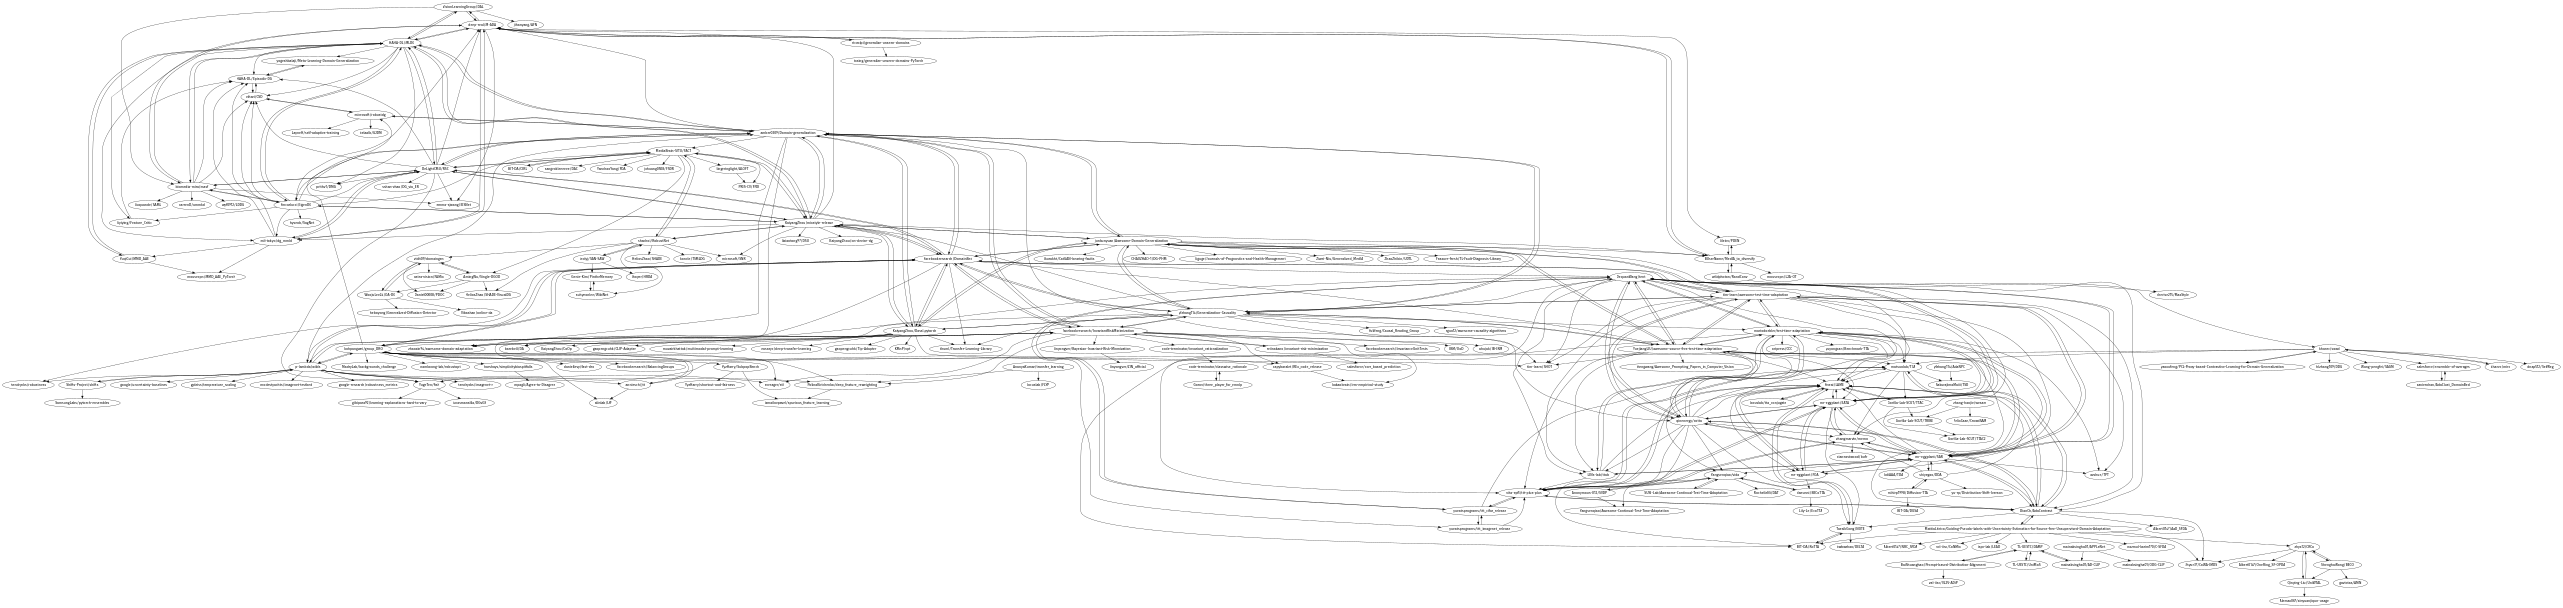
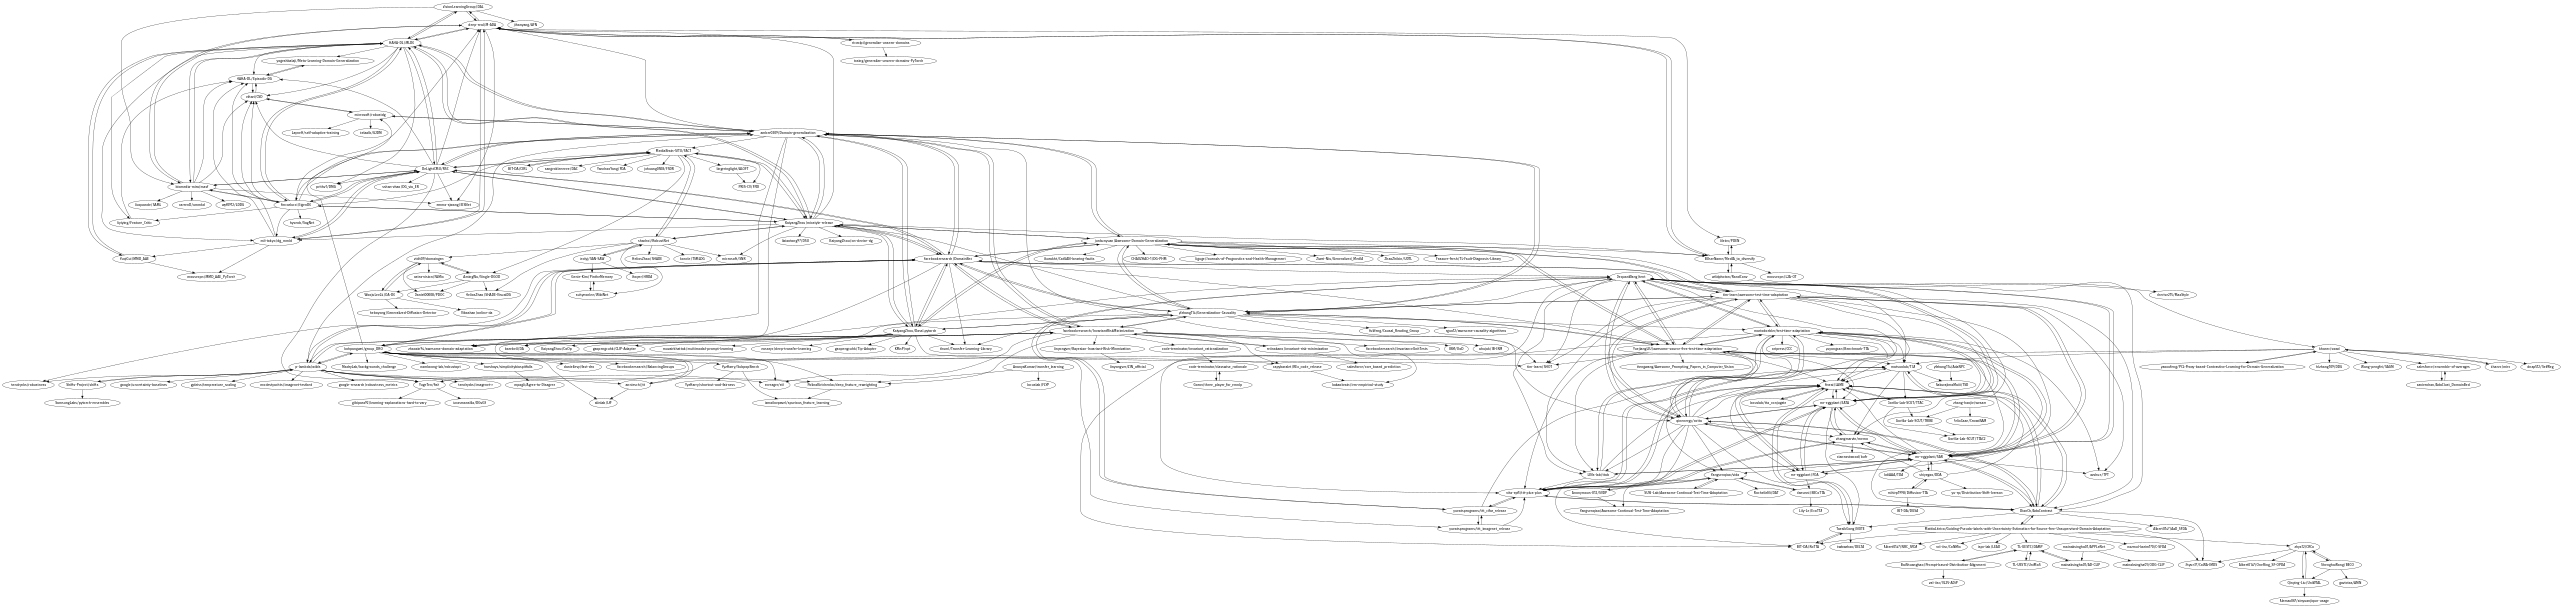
none -> (358, 182)
